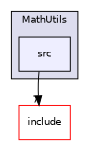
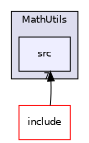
(38, 85) -> (51, 93)
